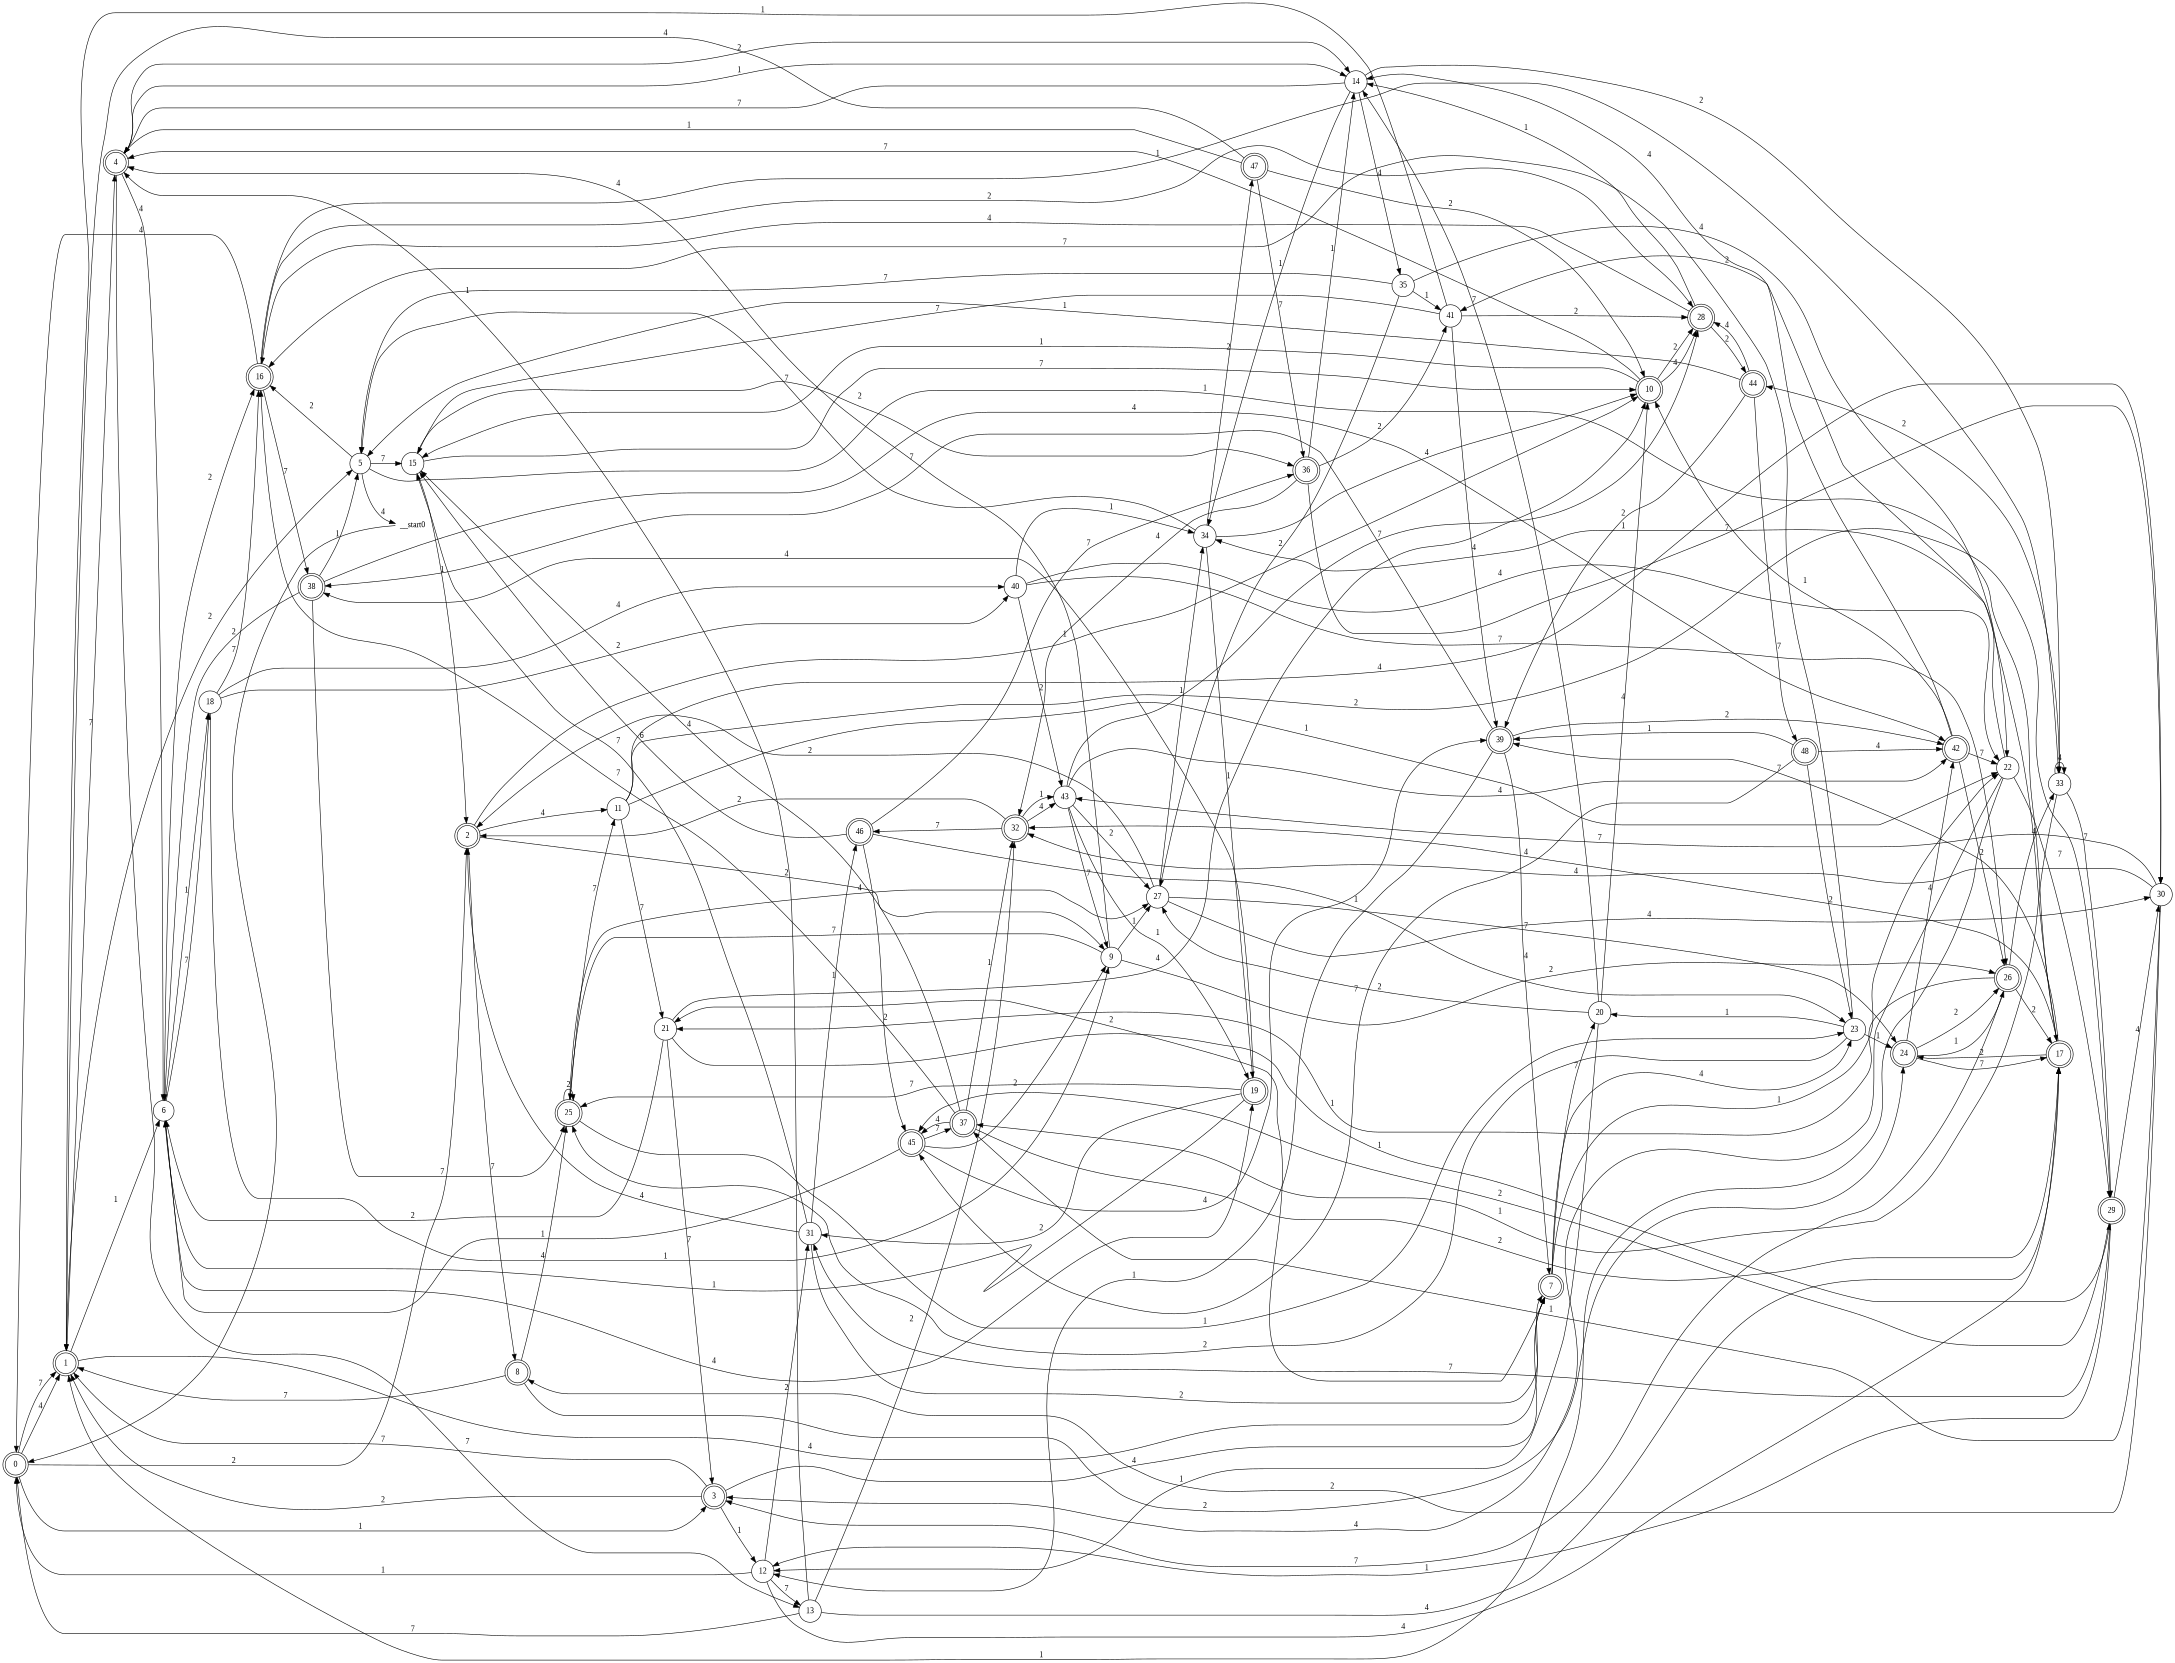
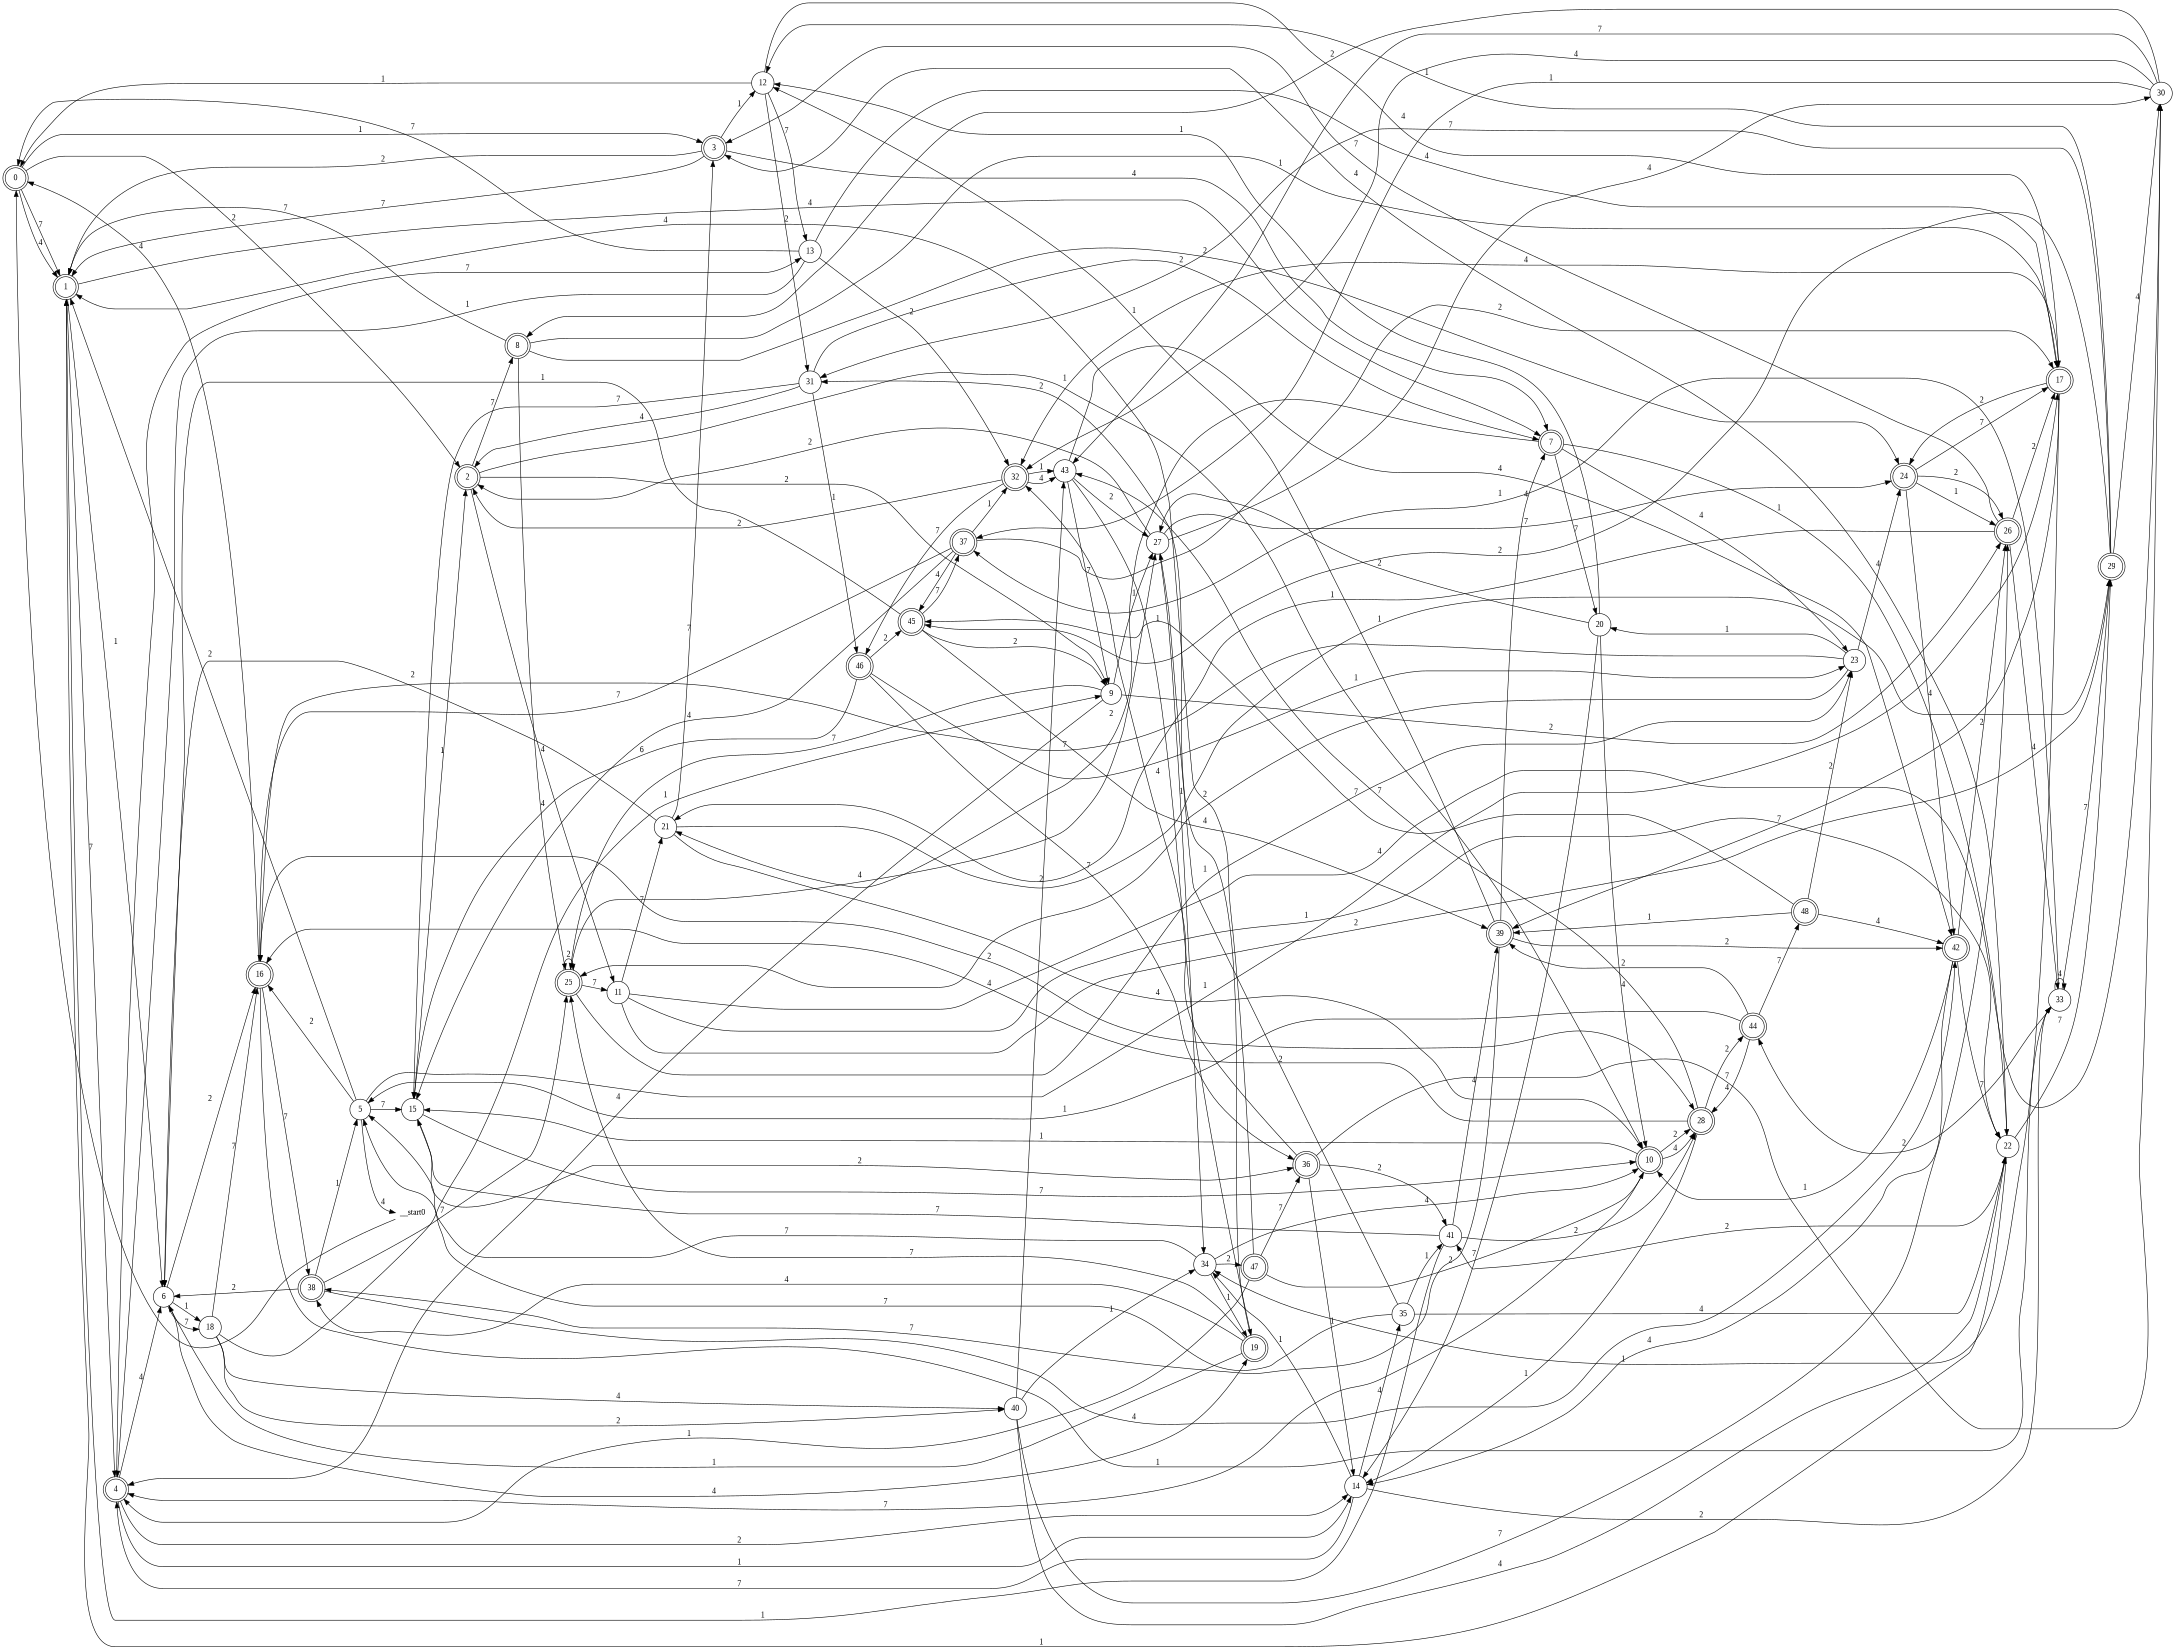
none -> (1306, 183)
(1382, 538) -> (1383, 800)
(125, 882) -> (214, 702)
(1878, 1036) -> (1878, 564)
